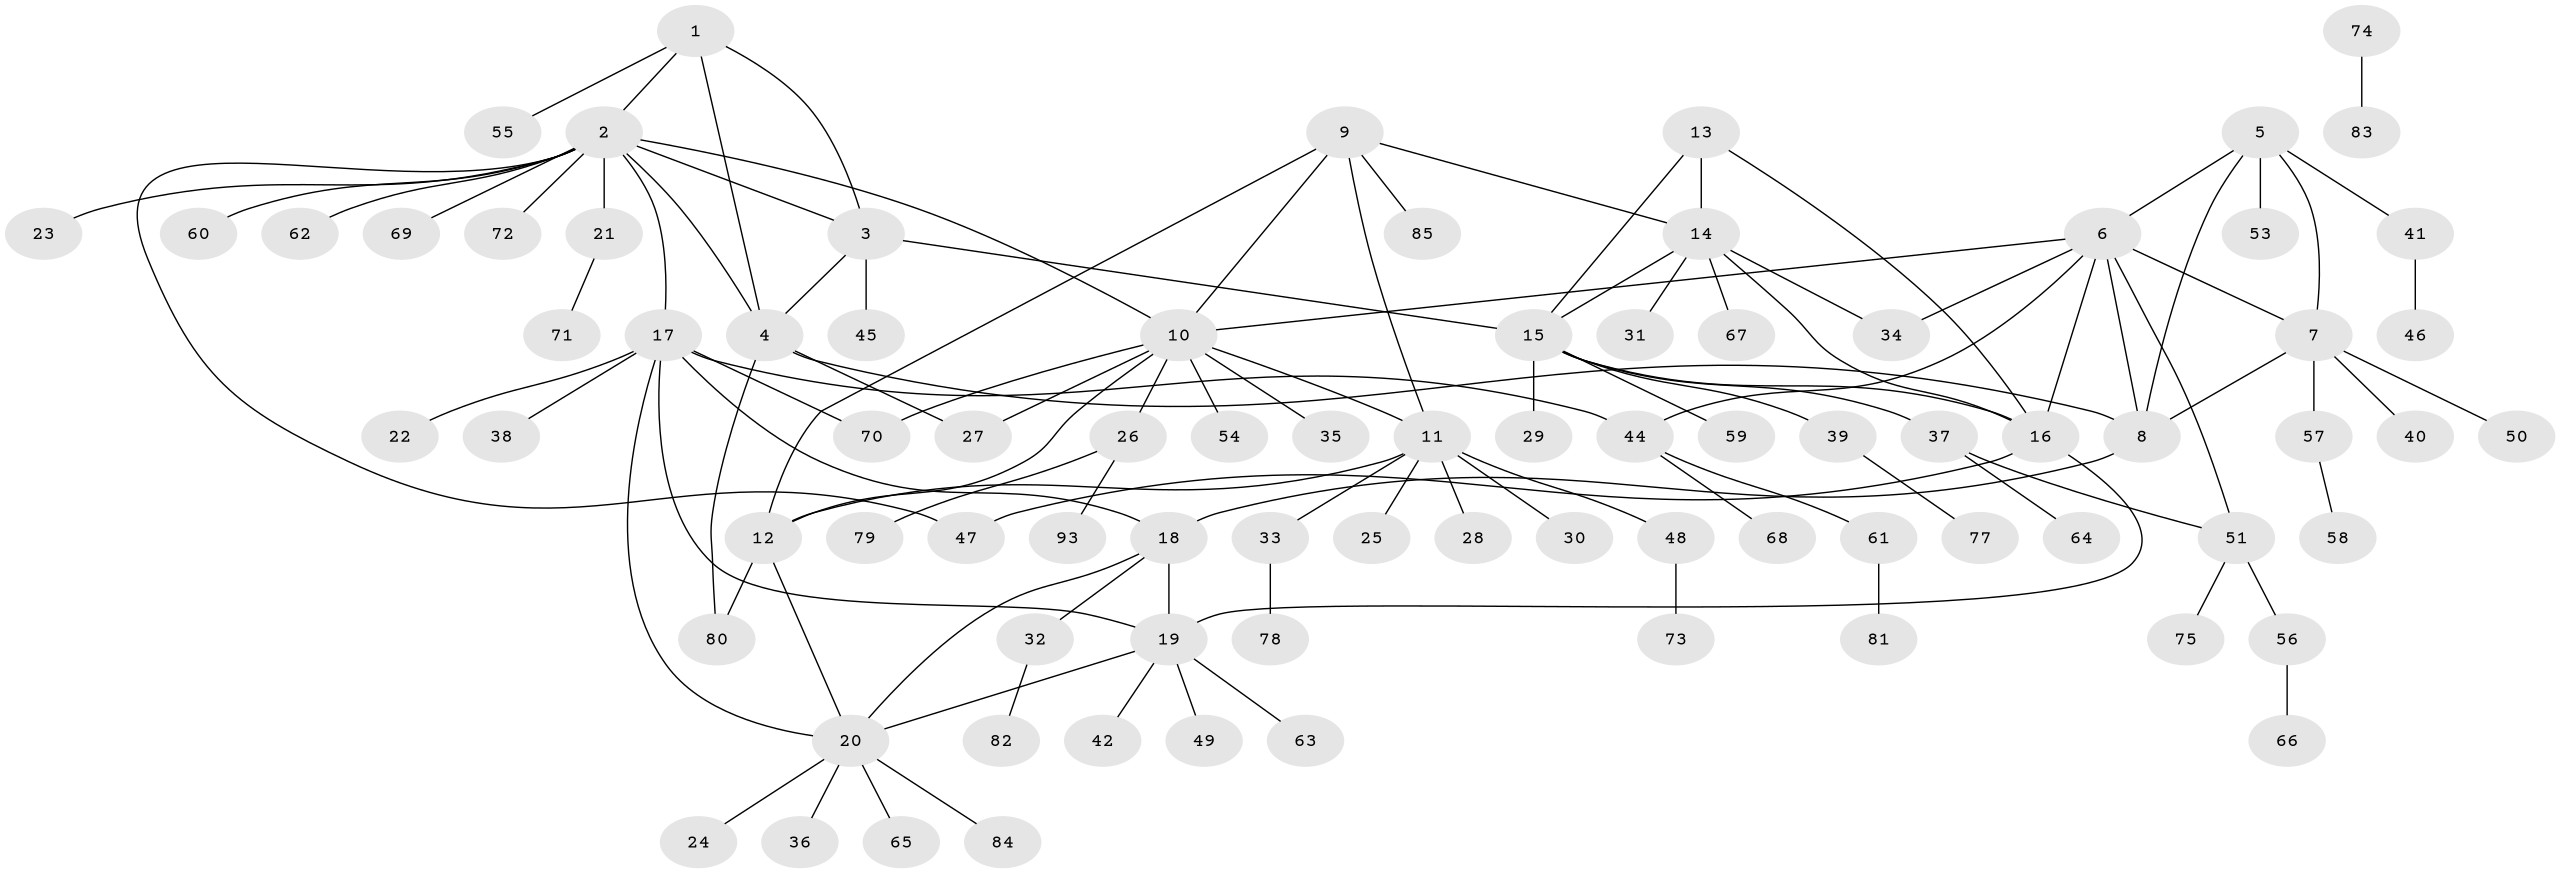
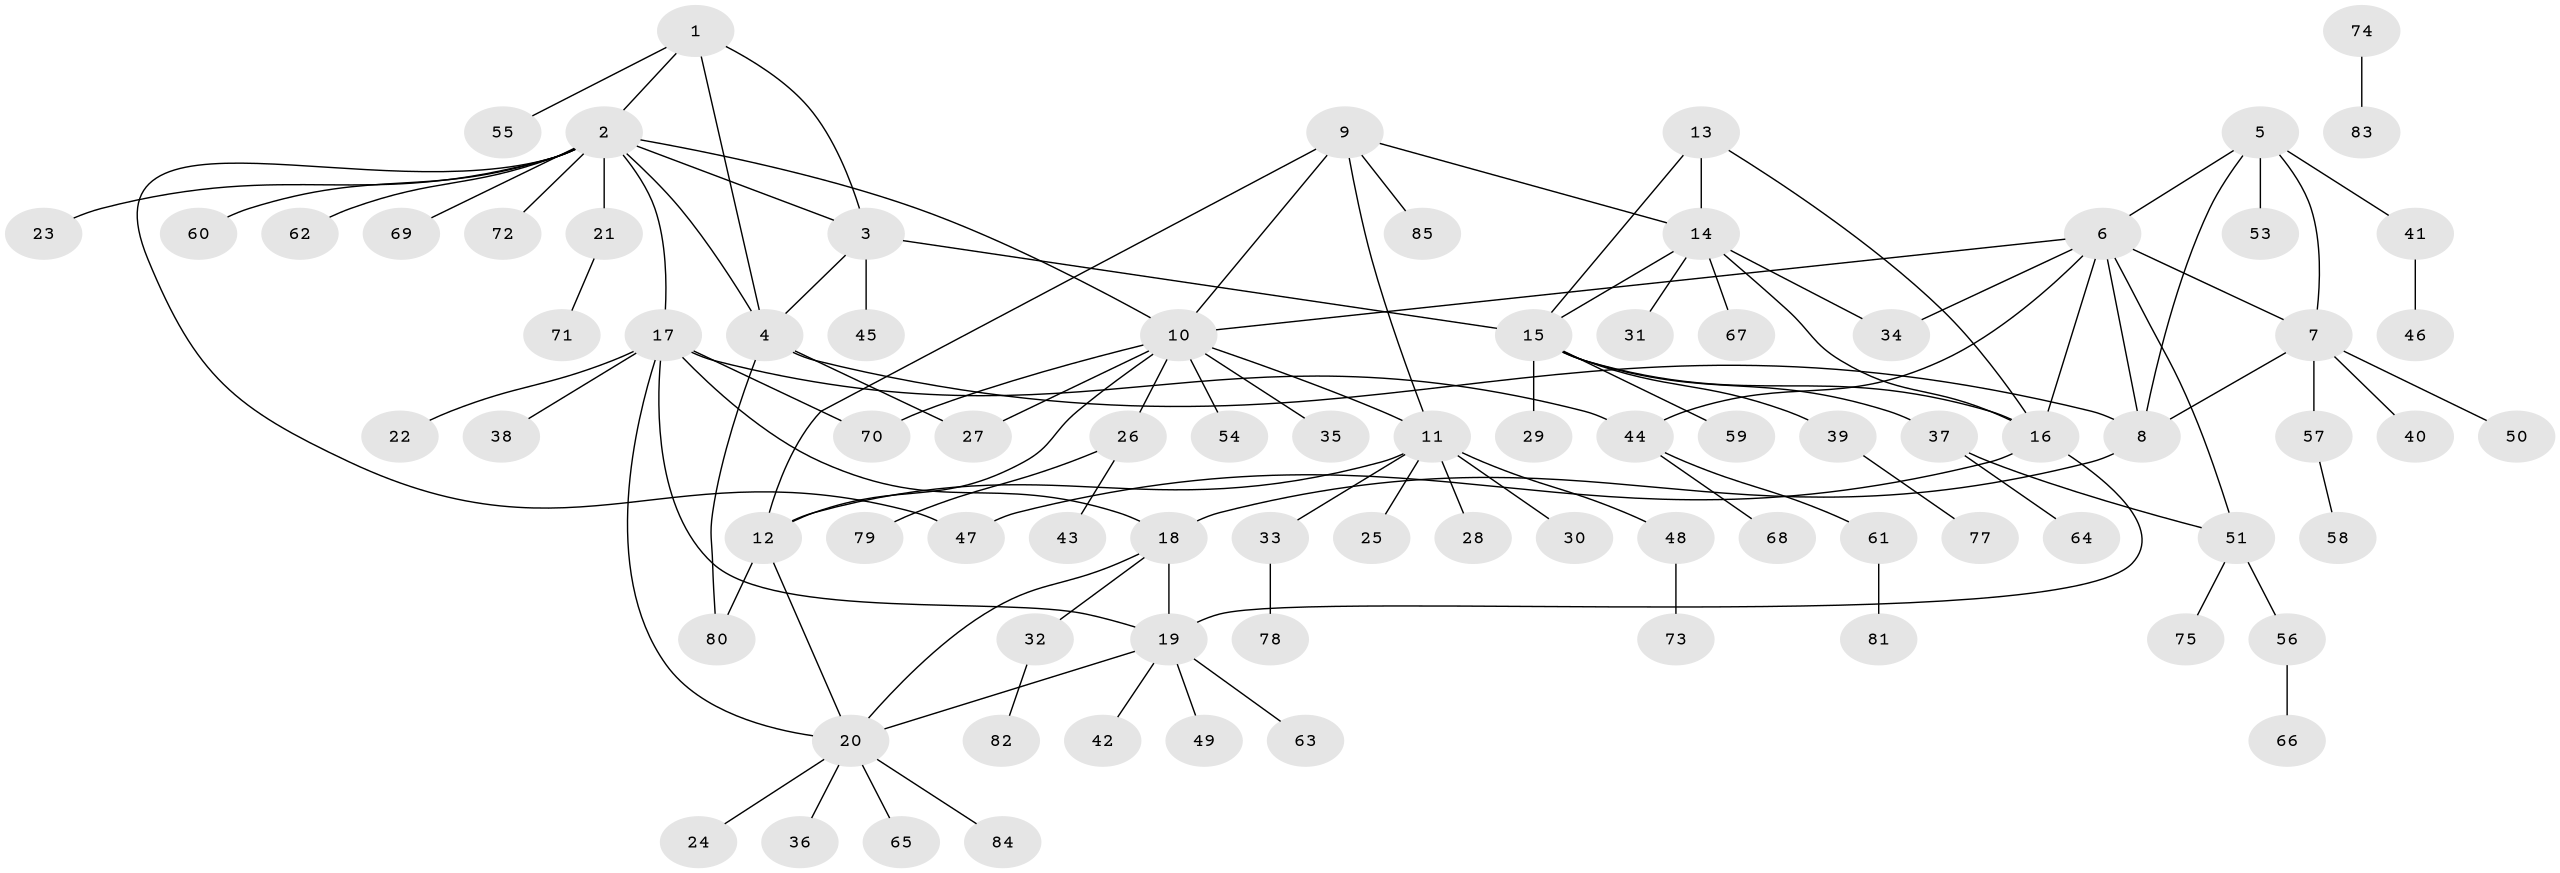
(1068, 538) -> (1068, 538)
